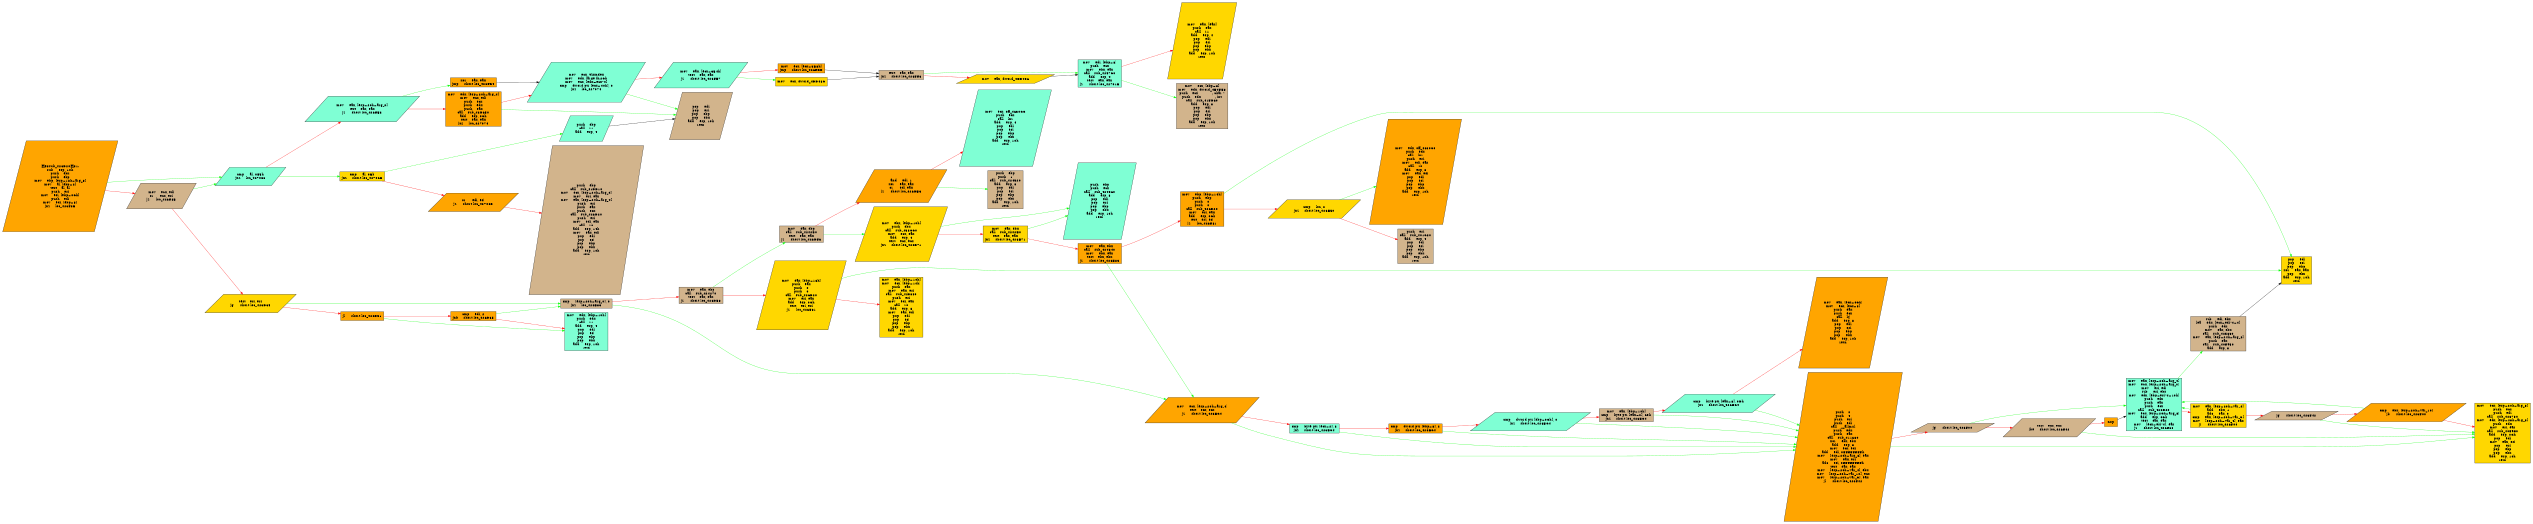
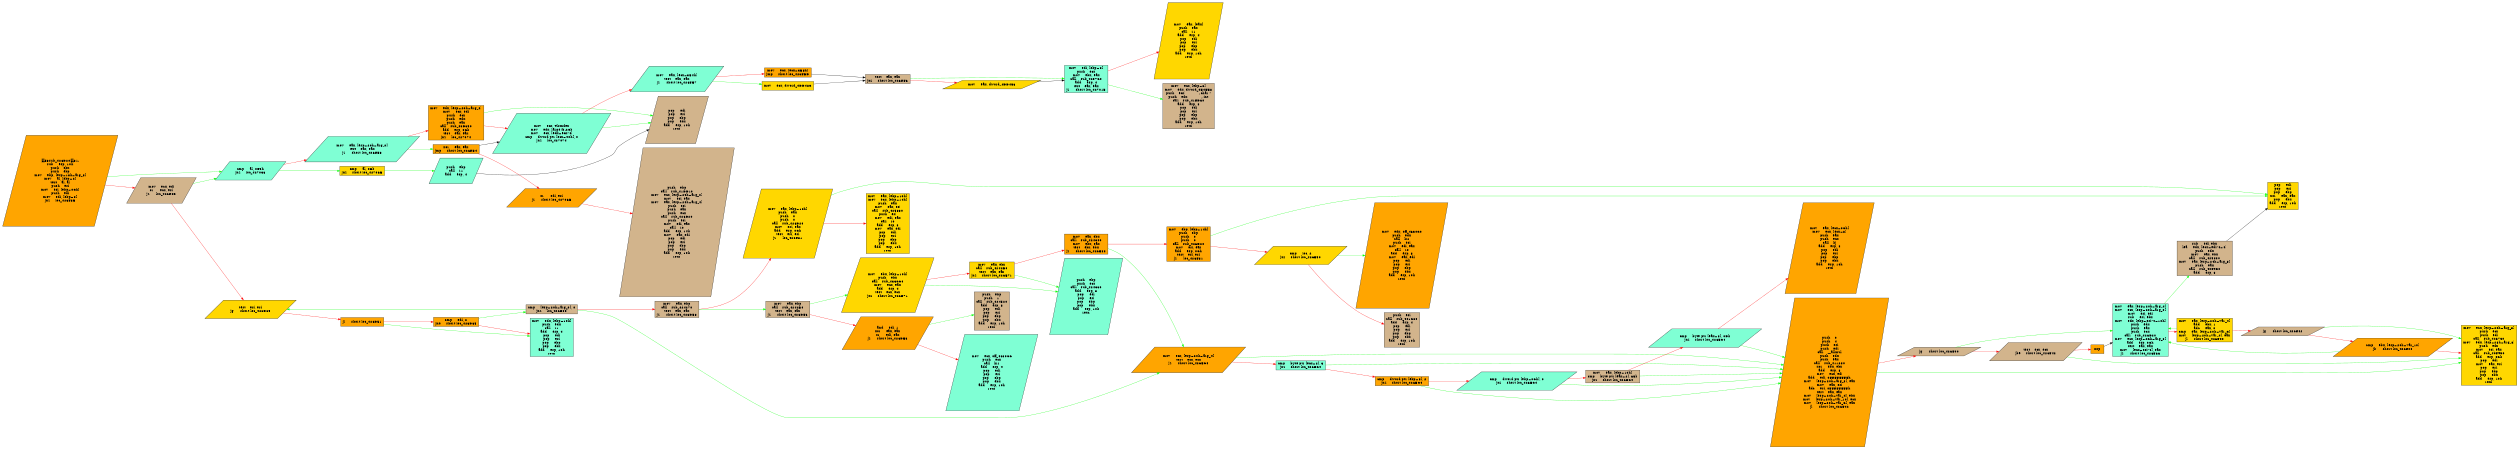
(412, 188) -> (509, 169)
(423, 304) -> (408, 309)
